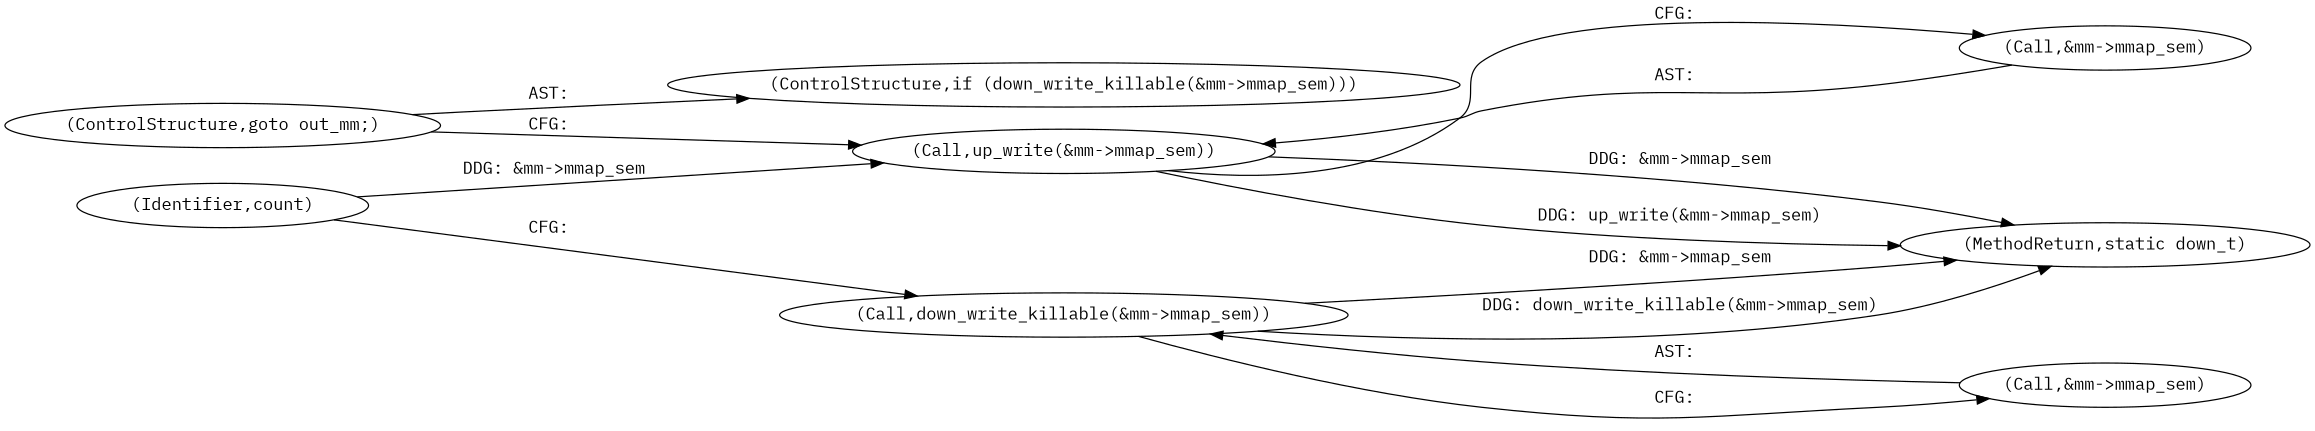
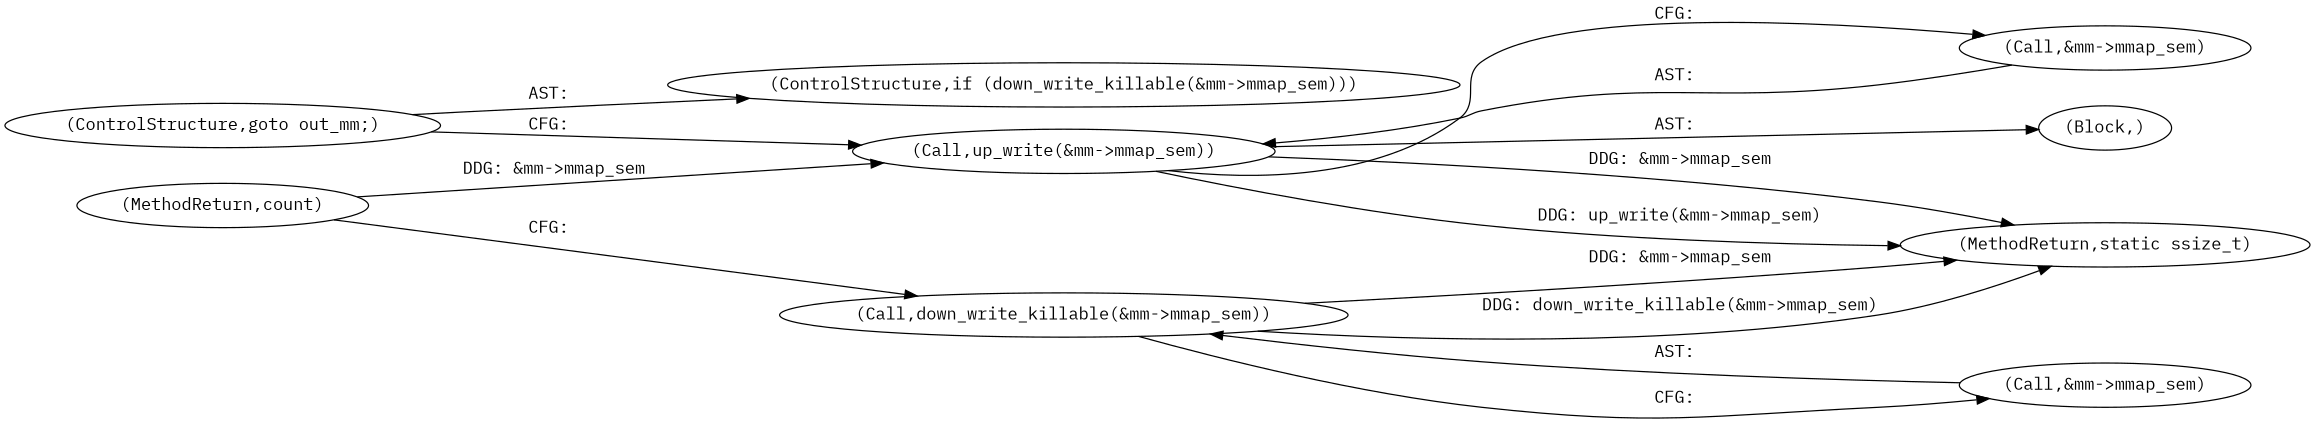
none -> (2105, 128)
(223, 206) -> (223, 206)
(2105, 245) -> (2105, 245)
